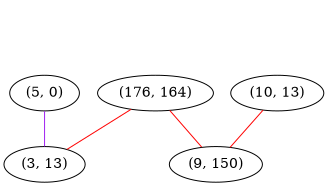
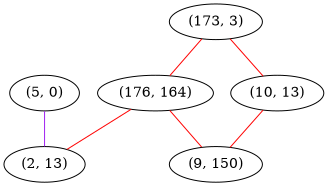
none -> (216, 22)
(45, 164) -> (45, 164)
